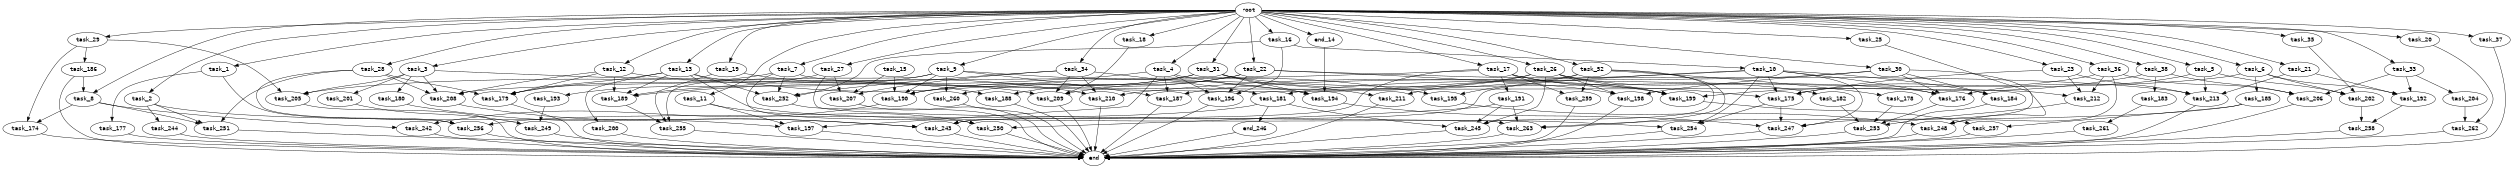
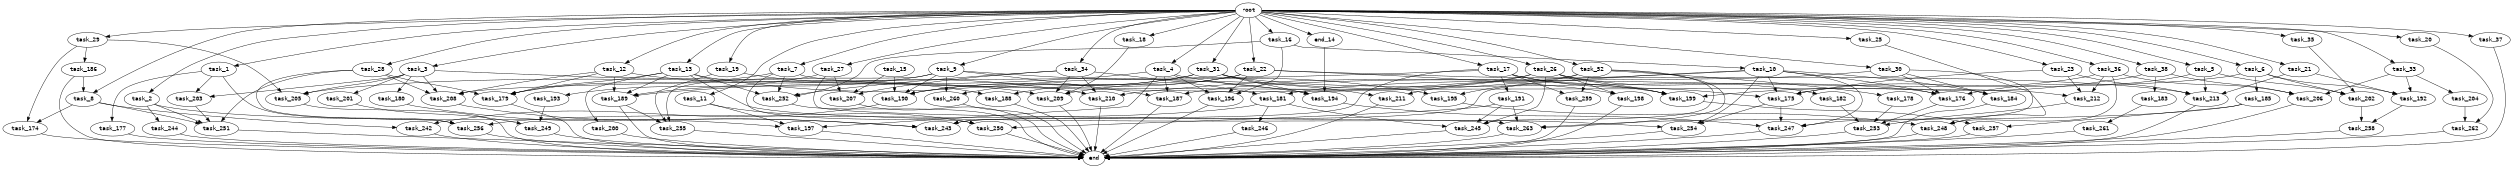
(1760, 80) -> none
none -> (189, 99)
(1255, 129) -> (1255, 129)
(1016, 146) -> (842, 154)
